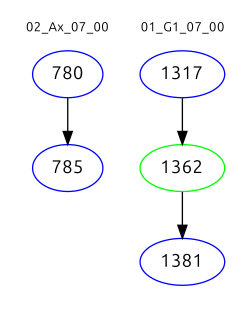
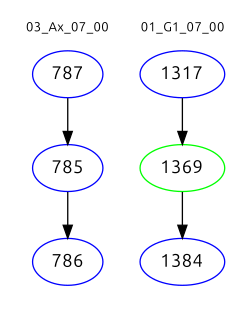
(68, 28) -> (68, 28)
(68, 74) -> (68, 74)
(182, 168) -> (182, 168)
none -> (68, 262)
(182, 262) -> (182, 262)
